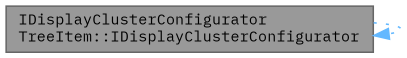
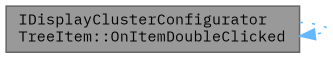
(190, 29) -> (153, 29)
